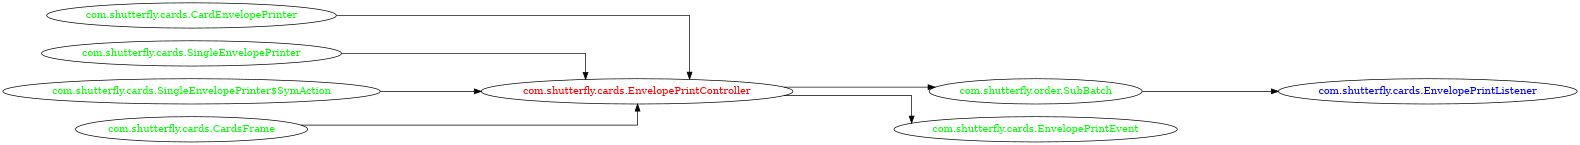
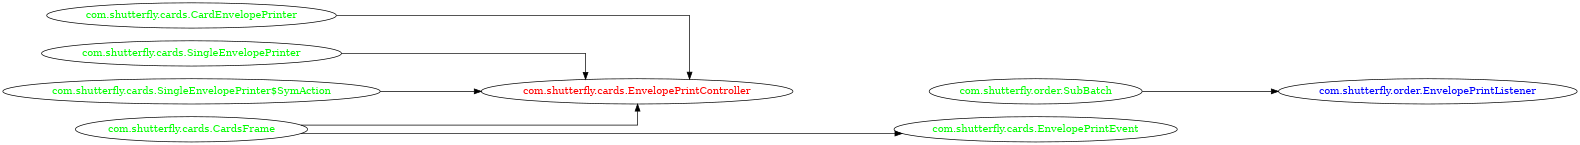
(856, 87) -> none
(1428, 91) -> (1428, 91)
(858, 96) -> (598, 134)
